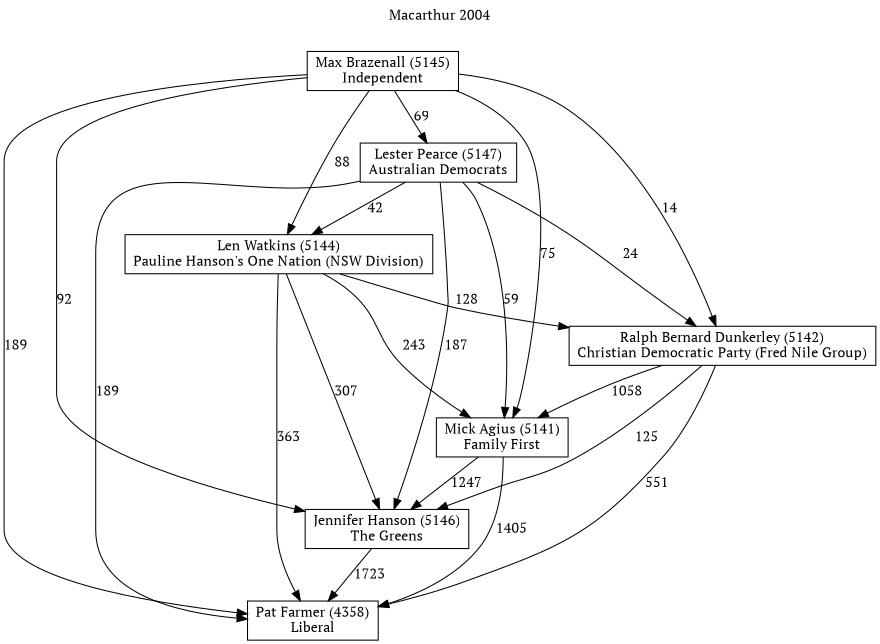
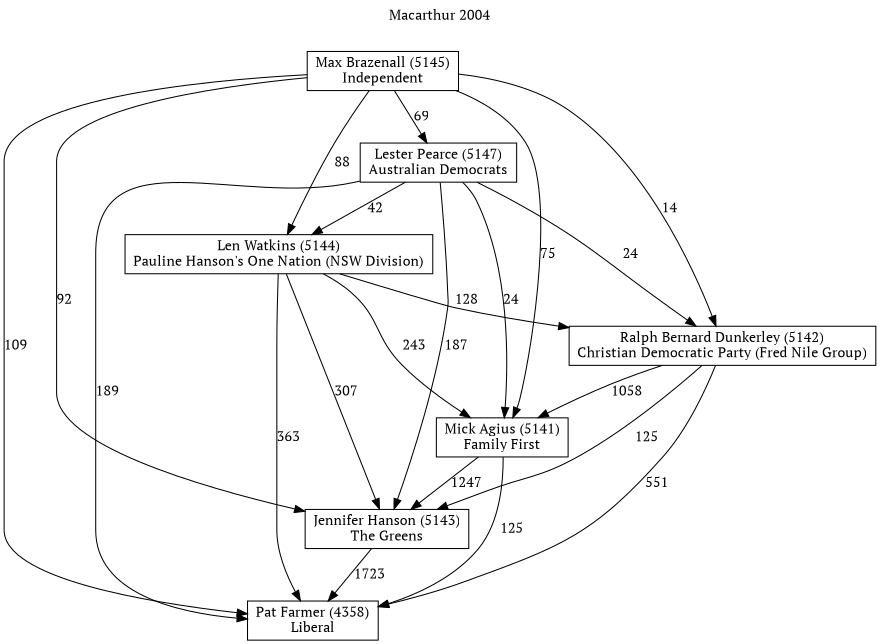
(511, 300) -> (511, 300)
(16, 346) -> (16, 346)
(387, 529) -> (387, 529)
(512, 529) -> (512, 529)
